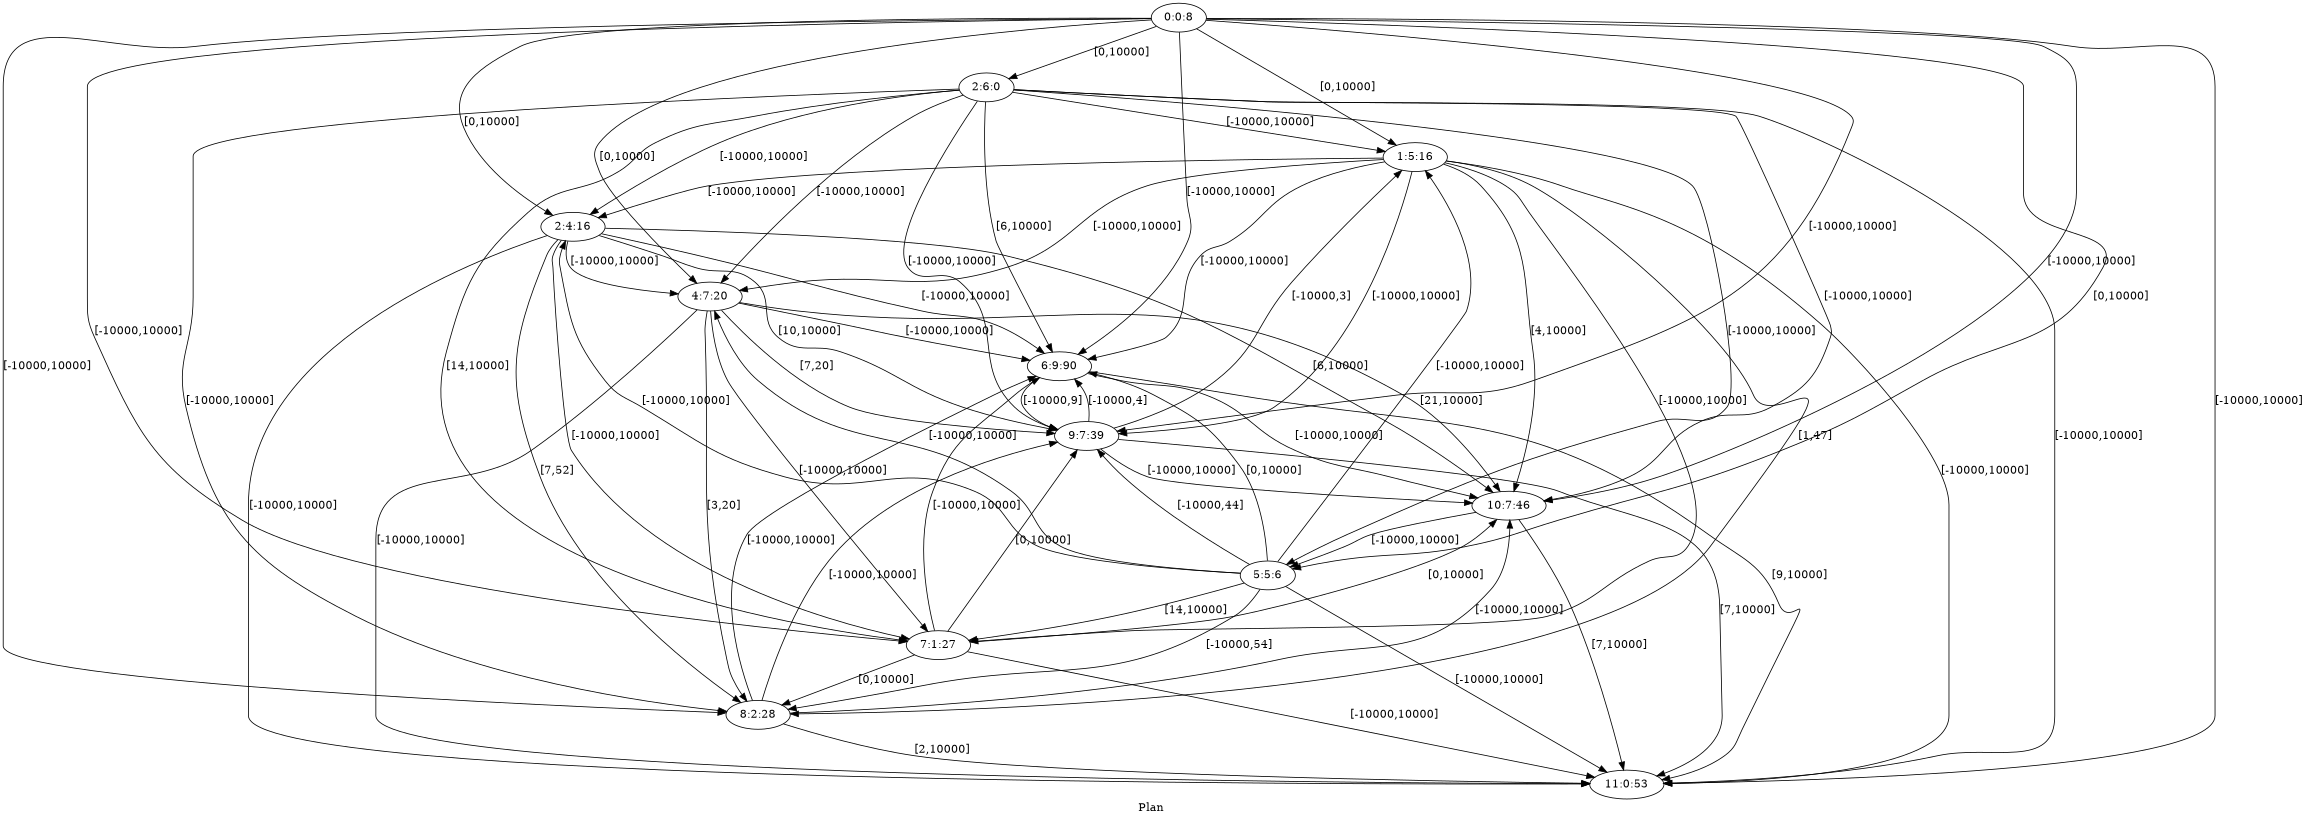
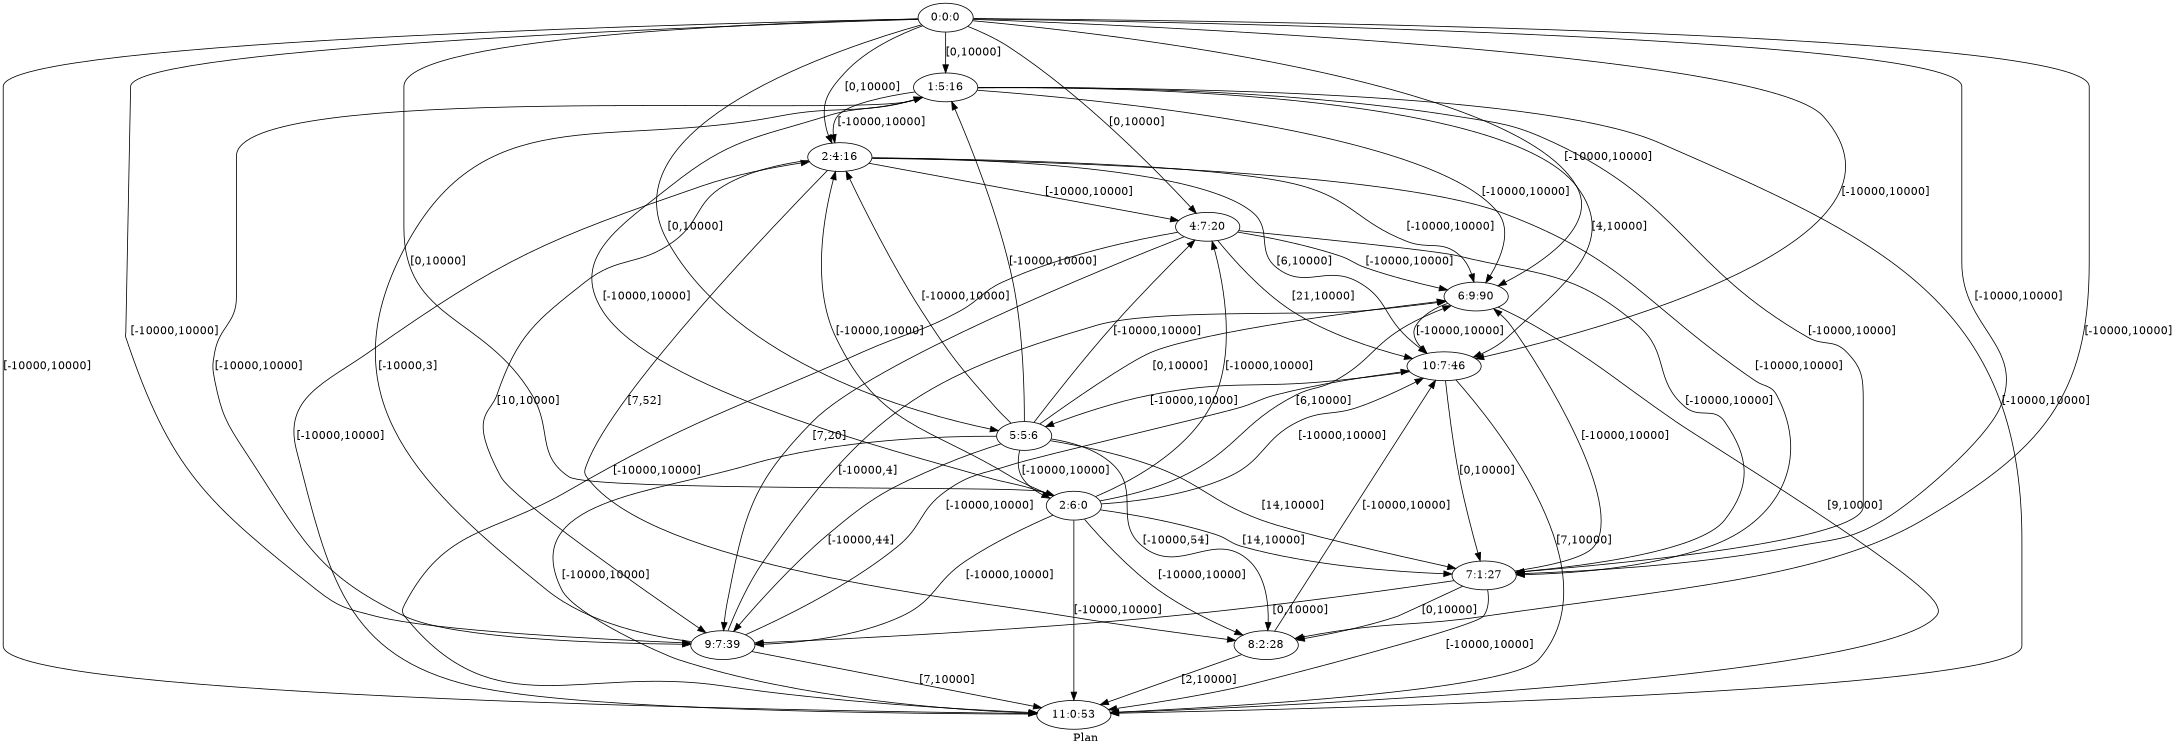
(1179, 18) -> (946, 18)
(1693, 187) -> (1021, 476)
(1068, 234) -> none
(1023, 405) -> none
(798, 498) -> none
(707, 505) -> none
(864, 527) -> none
(1614, 608) -> none
(1252, 612) -> (1458, 468)
(593, 767) -> (337, 580)
